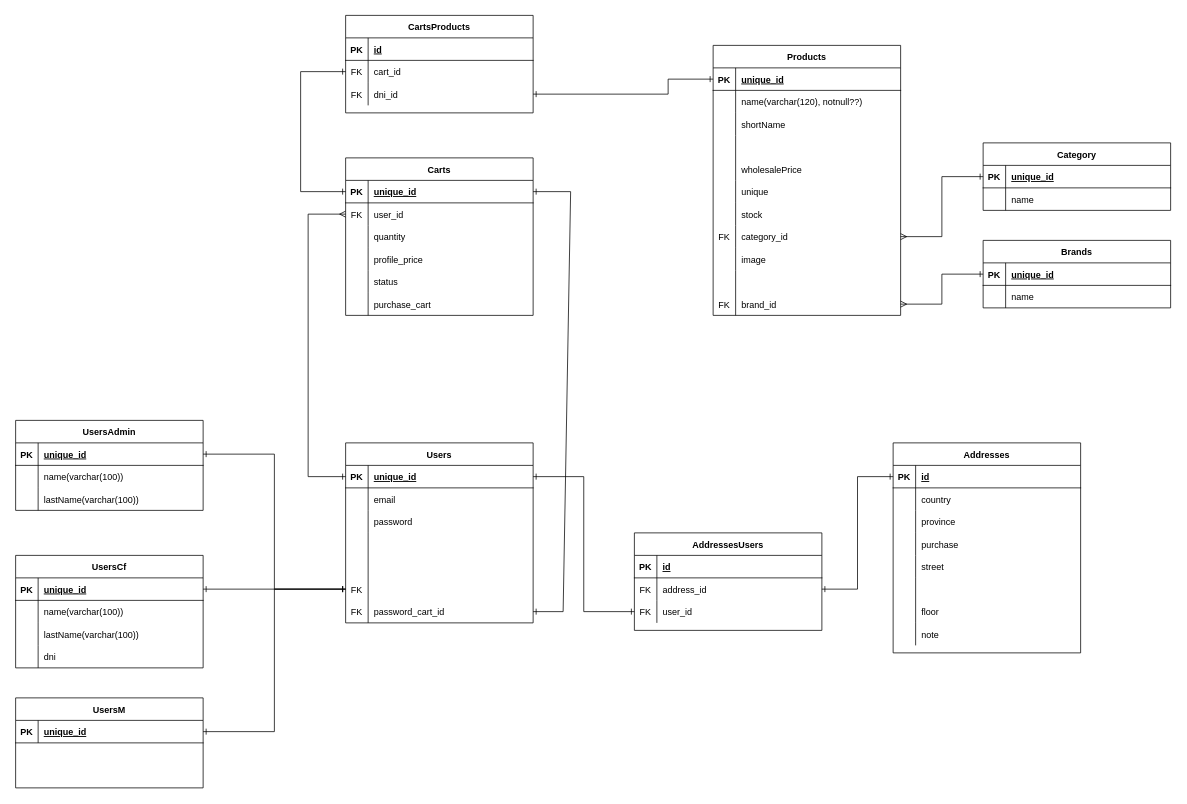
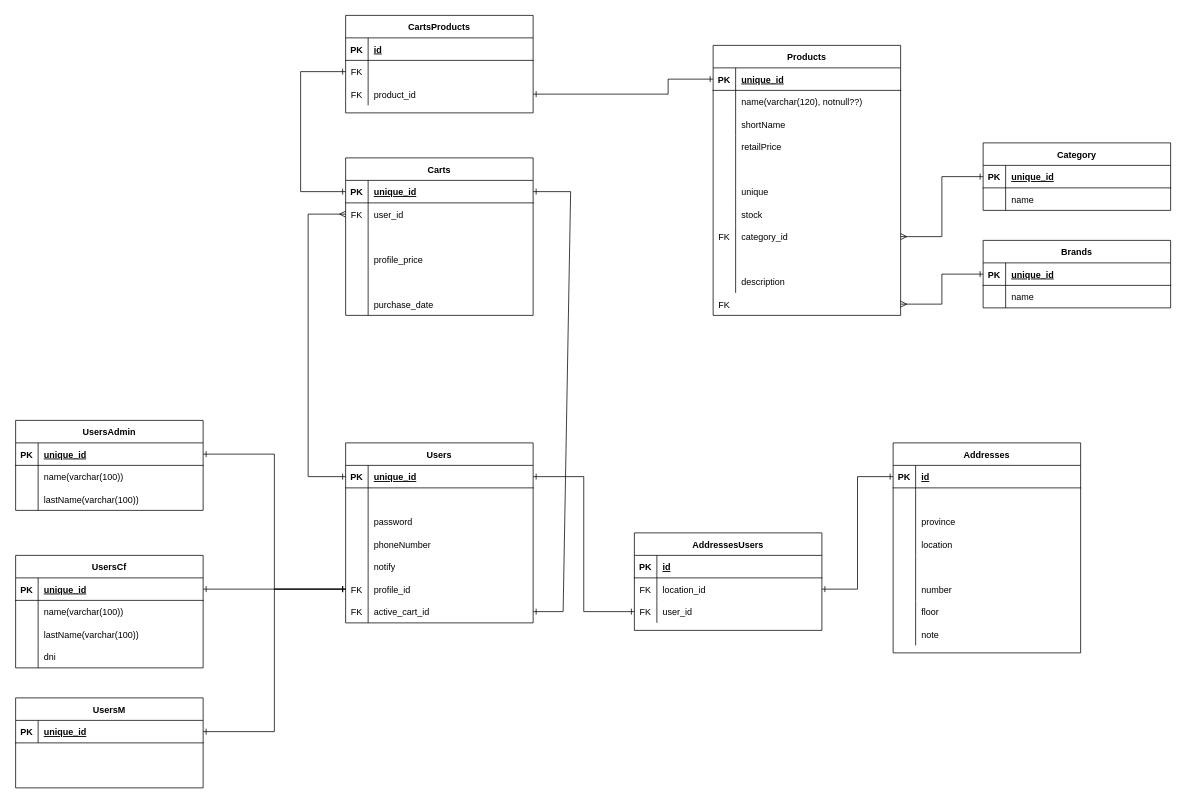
(450, 72) -> none
(386, 95) -> (398, 95)
none -> (818, 147)
(818, 169) -> none
(450, 237) -> none
(818, 259) -> none
(450, 282) -> none
none -> (818, 282)
(818, 304) -> none
(406, 305) -> (406, 305)
(450, 499) -> none
(998, 499) -> none
none -> (450, 544)
(941, 545) -> (939, 545)
none -> (450, 567)
(998, 567) -> none
none -> (450, 589)
none -> (998, 589)
(686, 590) -> (686, 590)
(413, 612) -> (406, 612)
